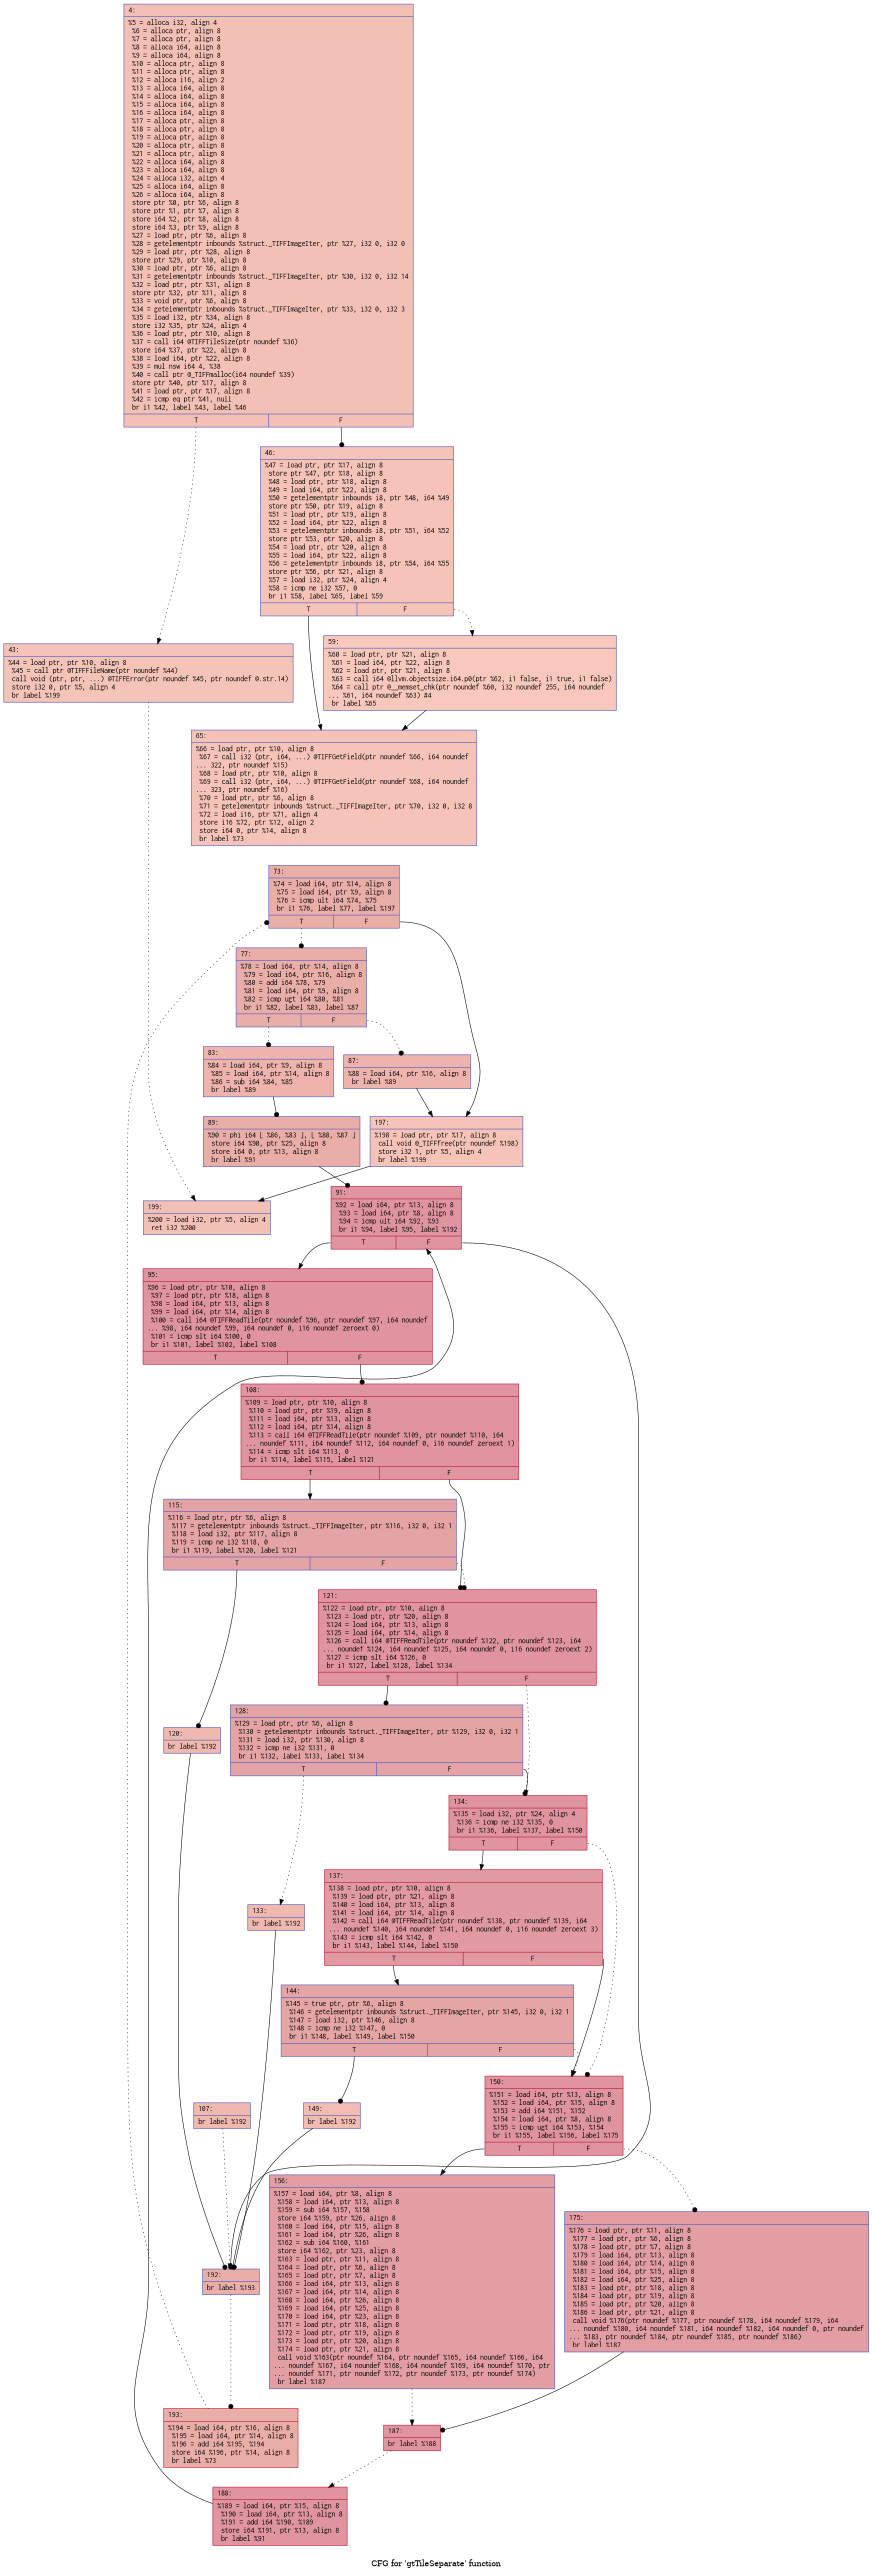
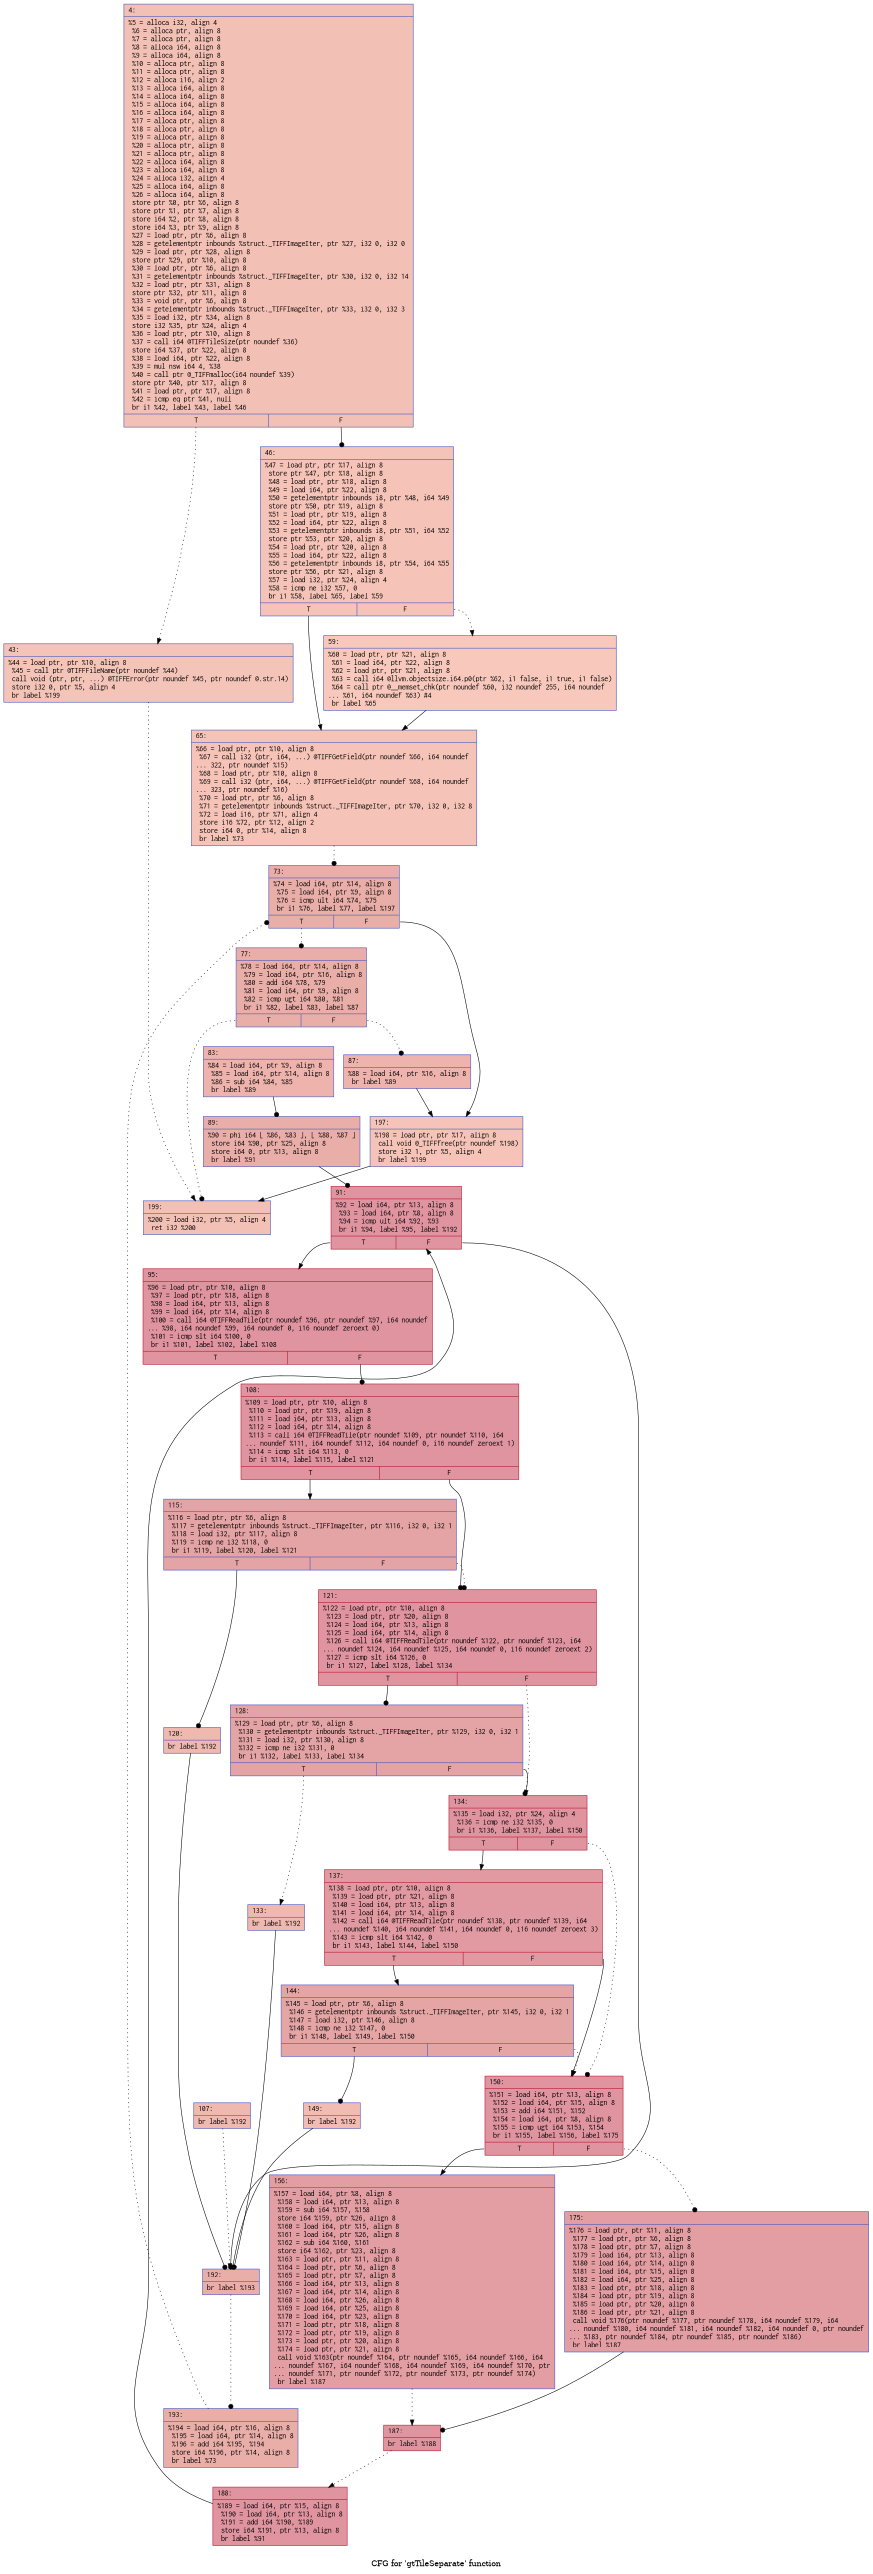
none -> (334, 853)
(269, 1035) -> (187, 1097)
(345, 2004) -> (345, 2004)
(231, 2438) -> (231, 2438)
